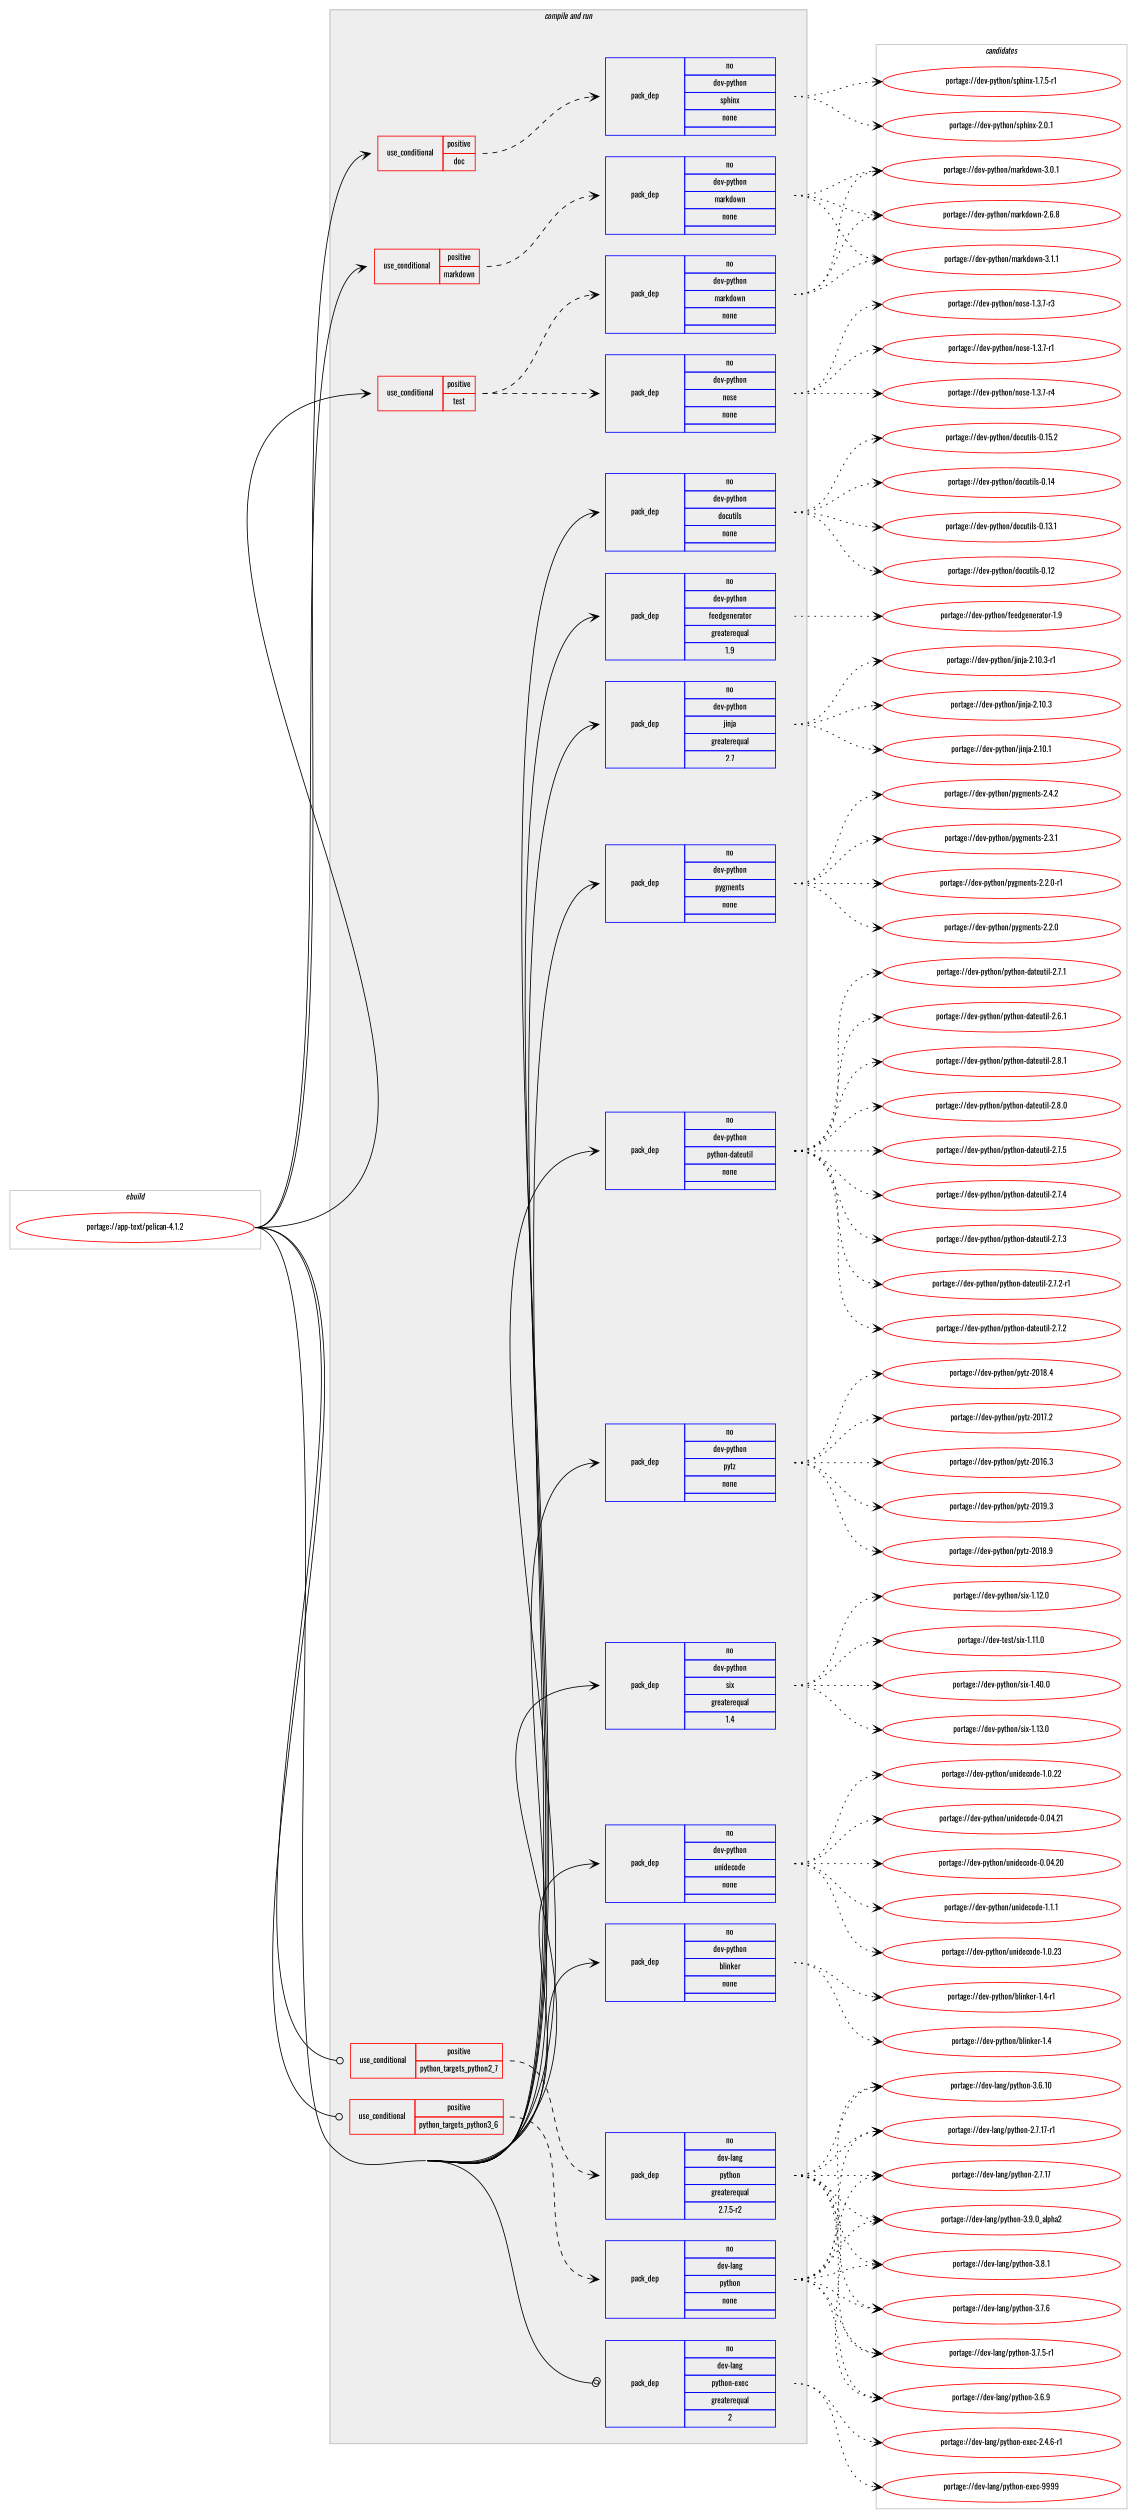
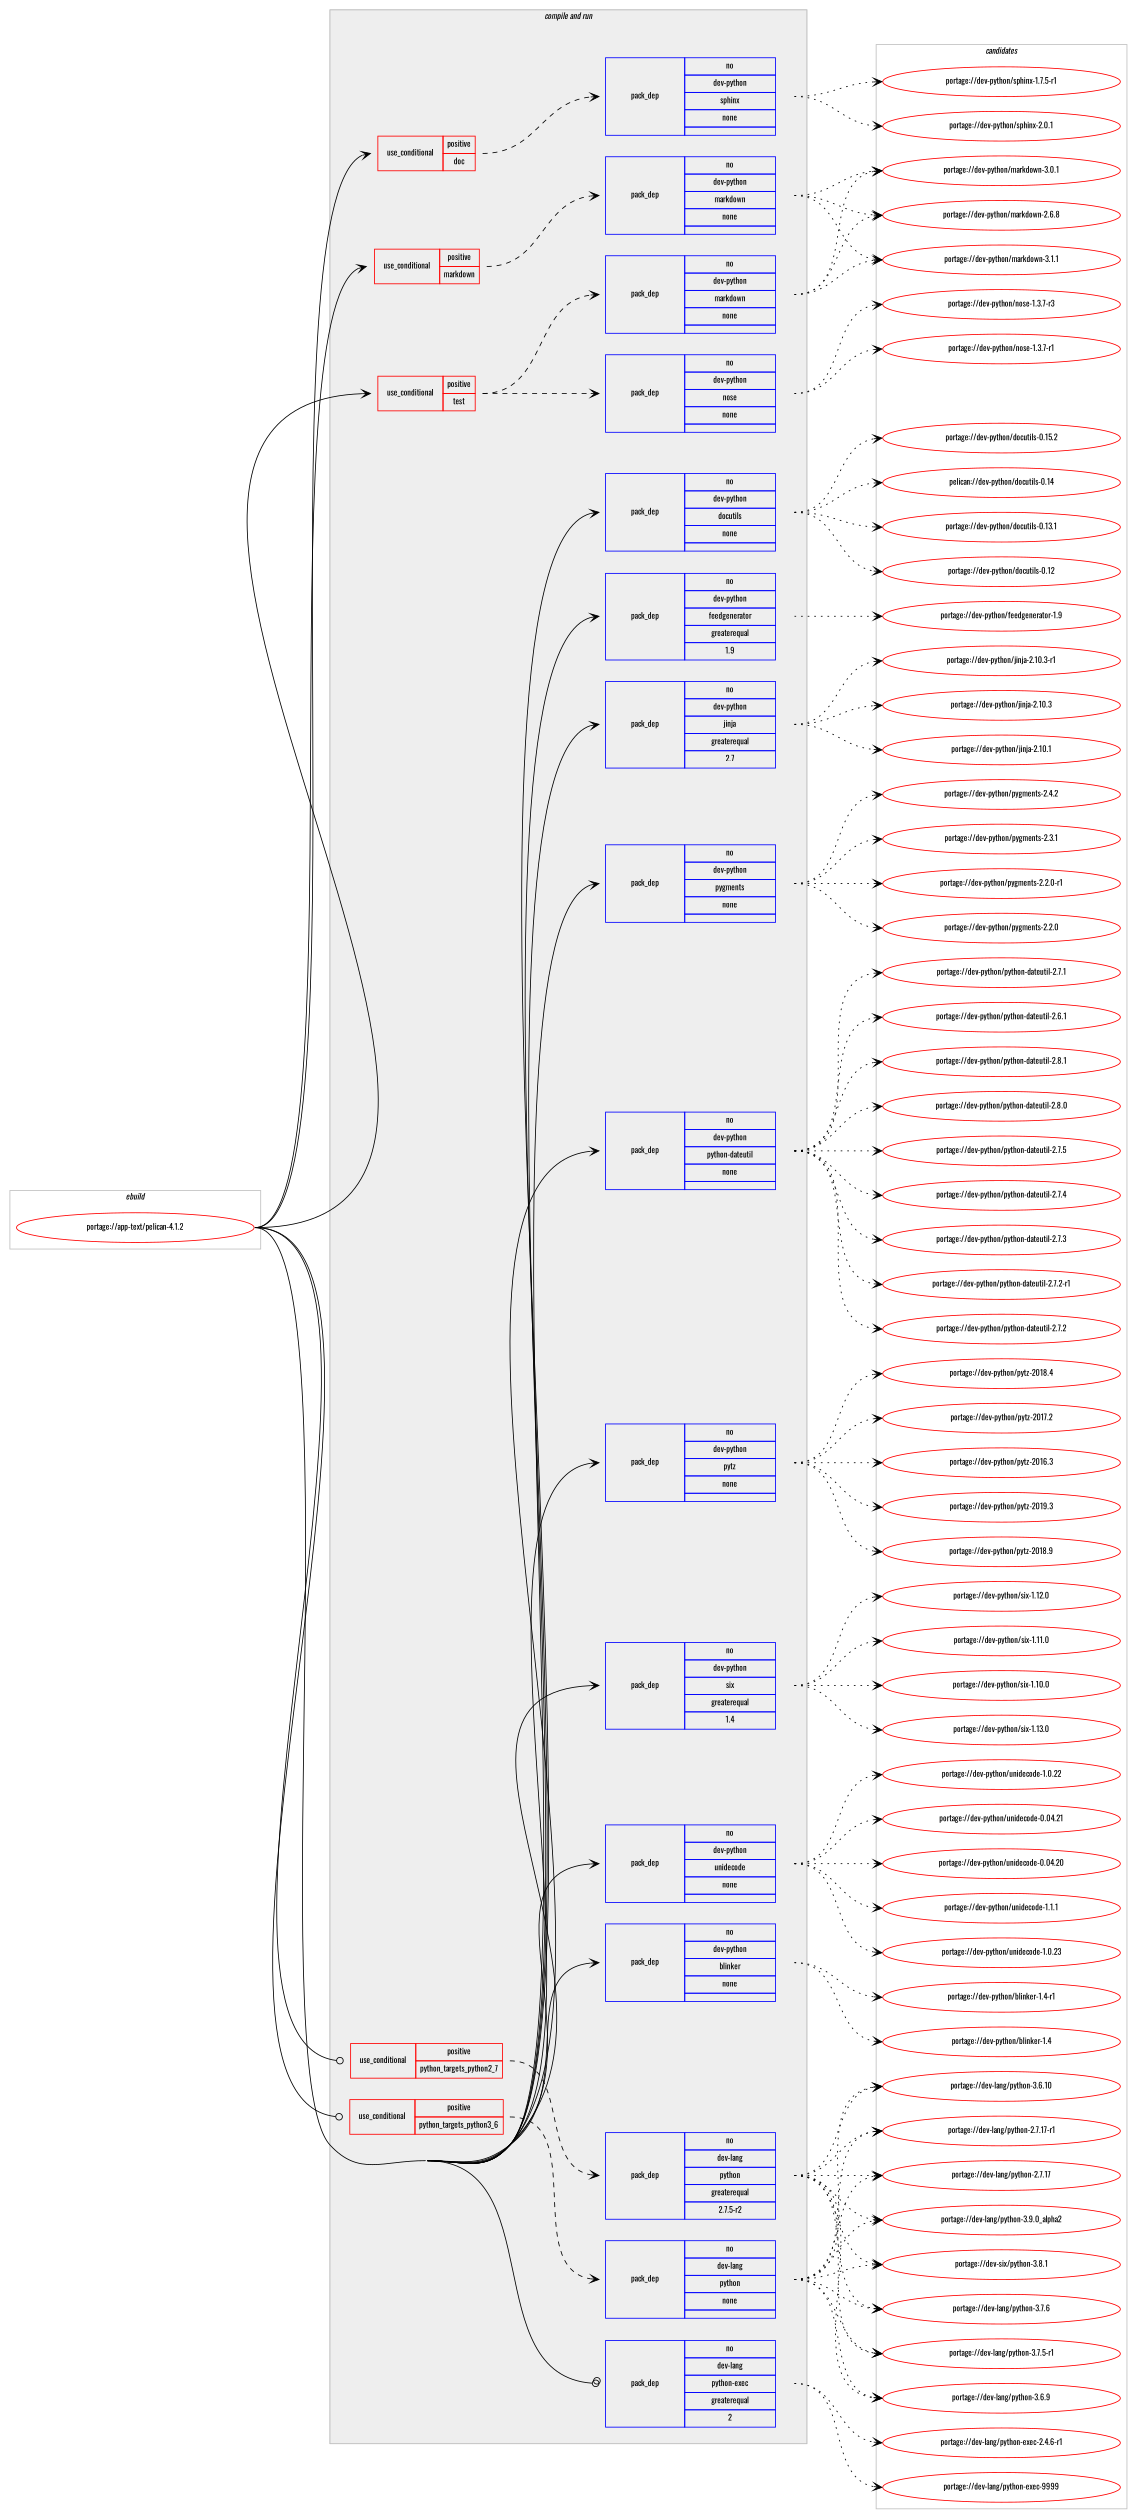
(1002, 394) -> none
(1002, 483) -> (1002, 483)
(1002, 1641) -> (1002, 1641)
(1002, 1685) -> (1002, 1685)
(1002, 2265) -> (1002, 2265)
